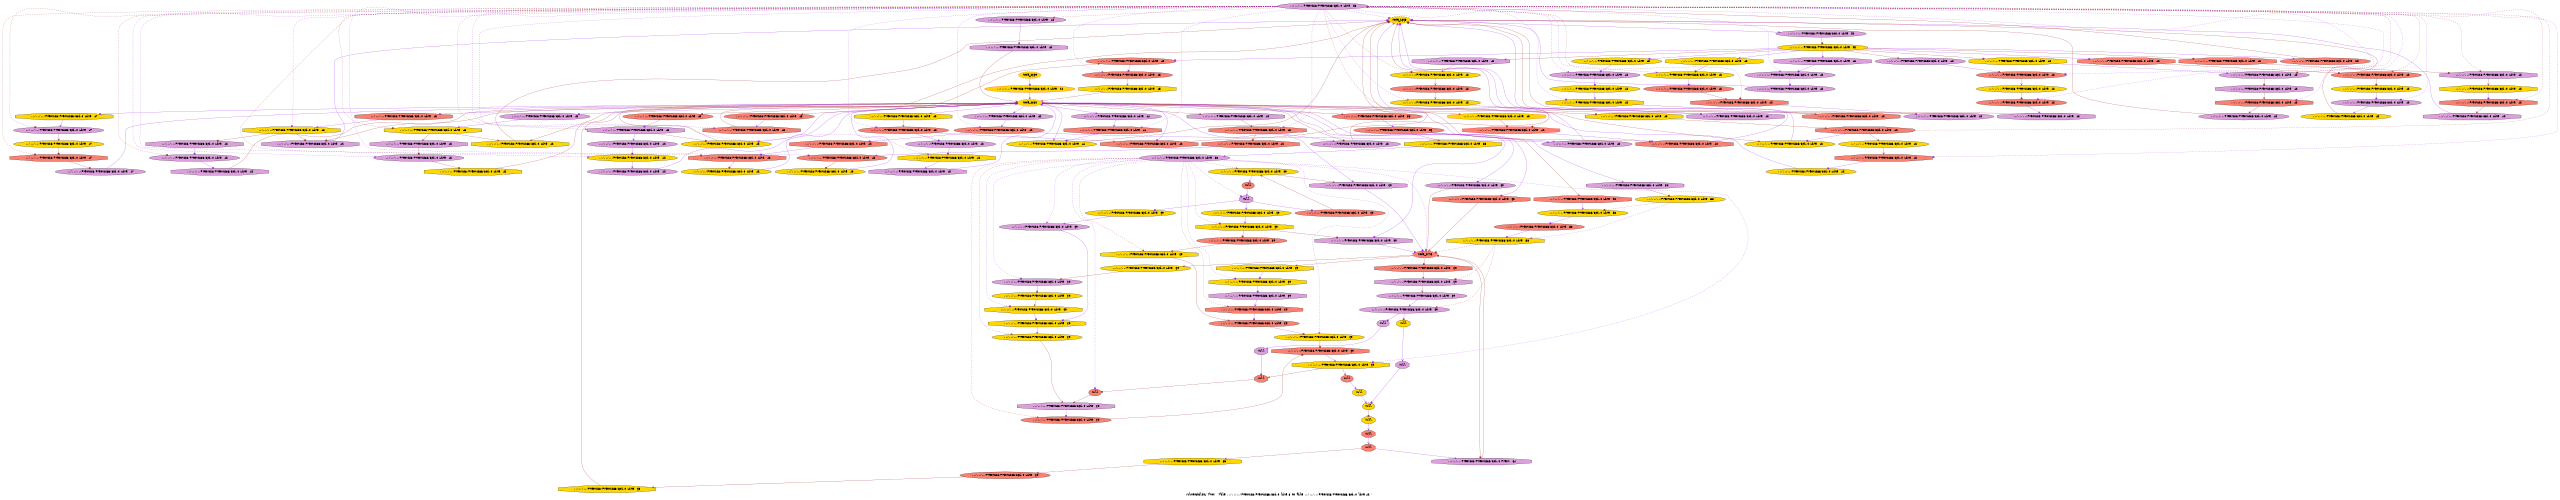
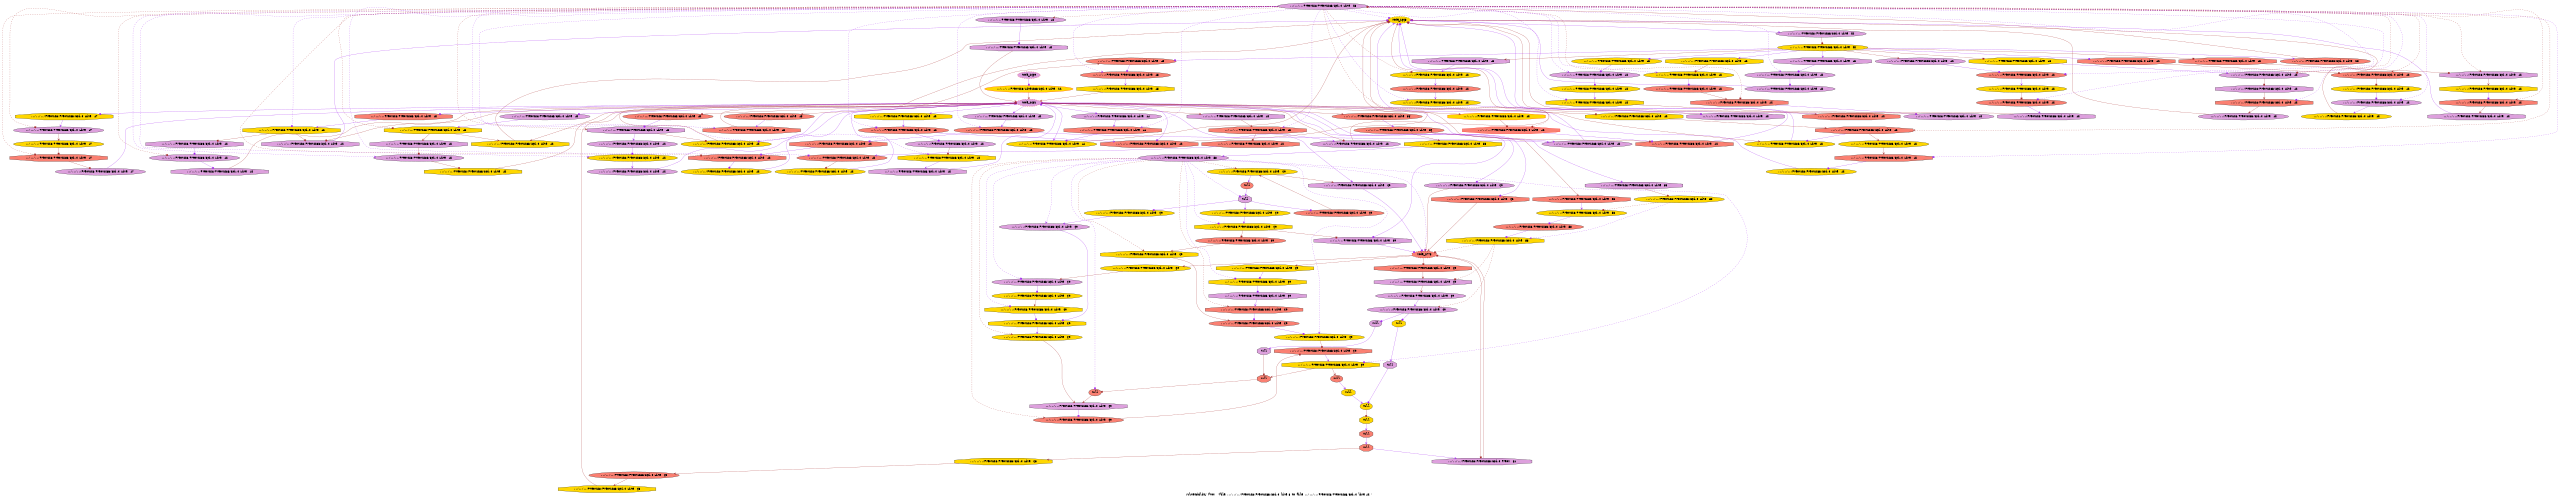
(1030, 75) -> (1029, 75)
(1030, 89) -> (1029, 89)
(1030, 103) -> (1029, 103)
